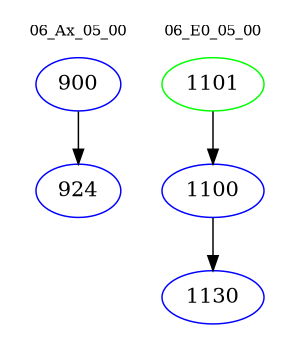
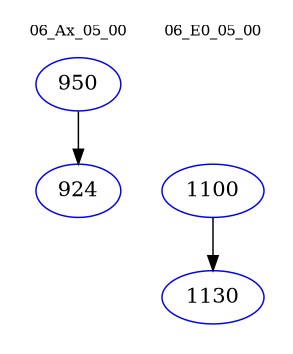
(78, 84) -> (78, 84)
(213, 84) -> none
